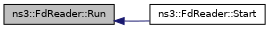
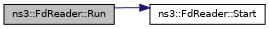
(137, 21) -> (127, 8)
